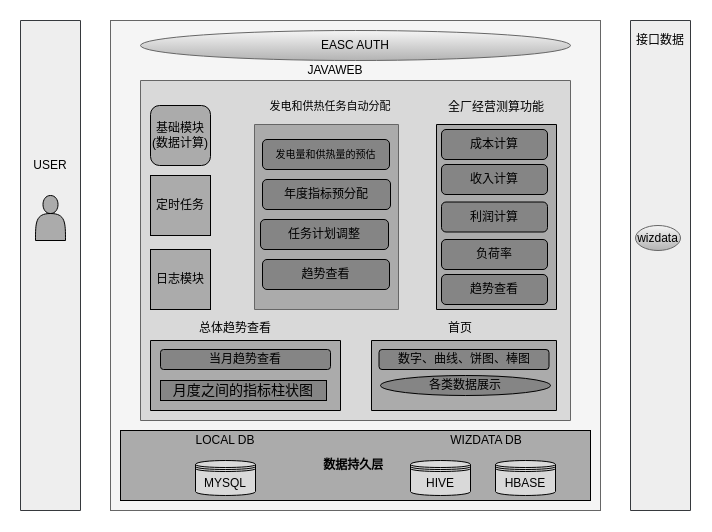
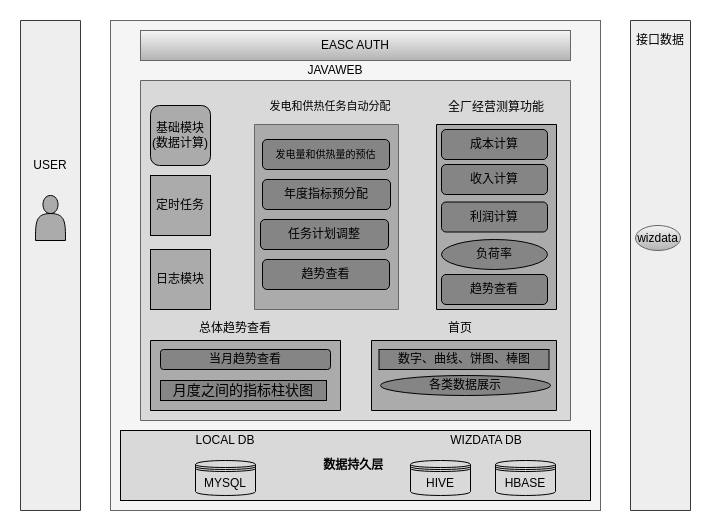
(356, 46) -> (356, 46)
(495, 255) -> (495, 255)
(464, 360) -> (464, 360)
(356, 466) -> (356, 466)
